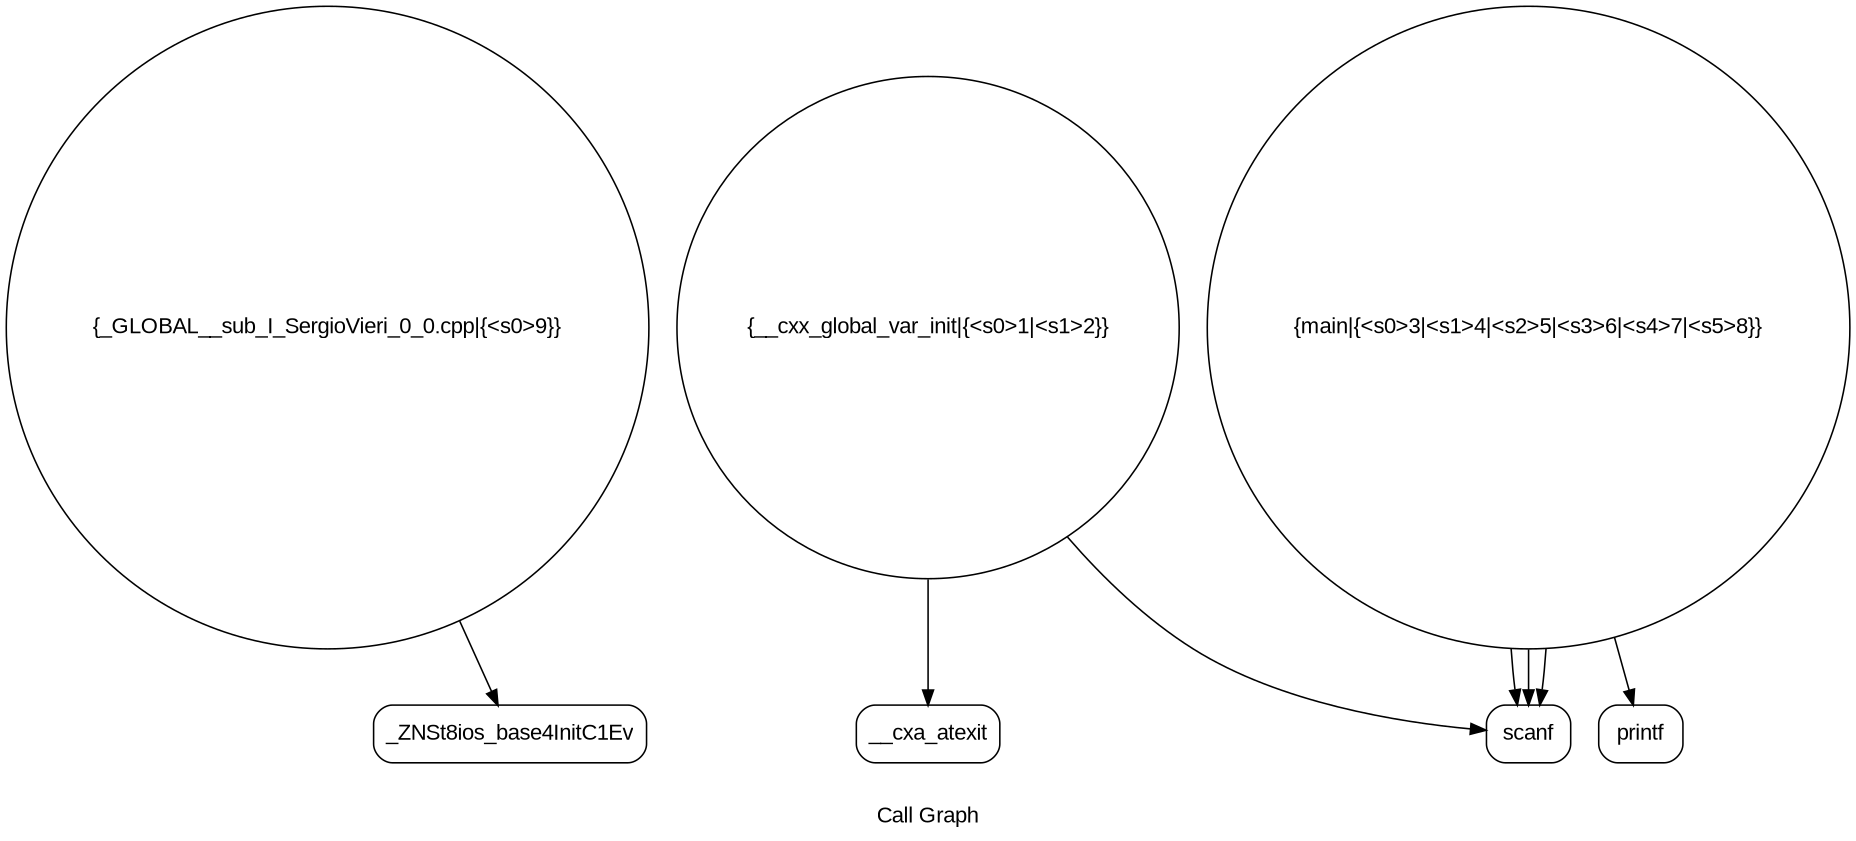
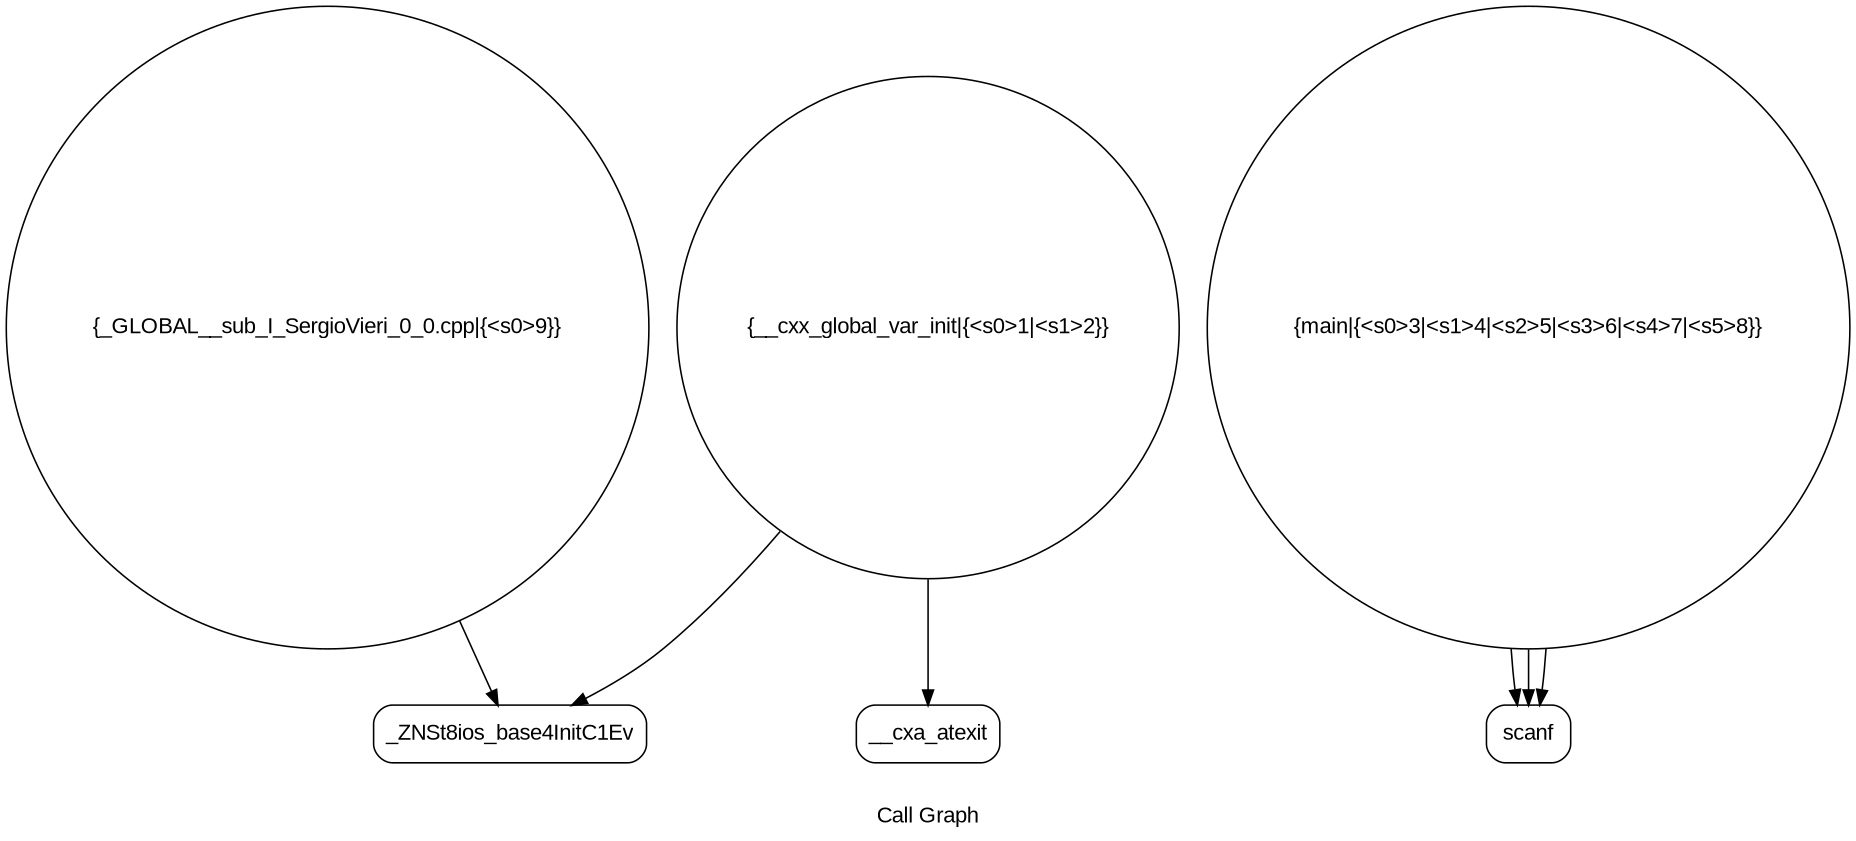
(1247, 677) -> (691, 625)
(1641, 734) -> none
